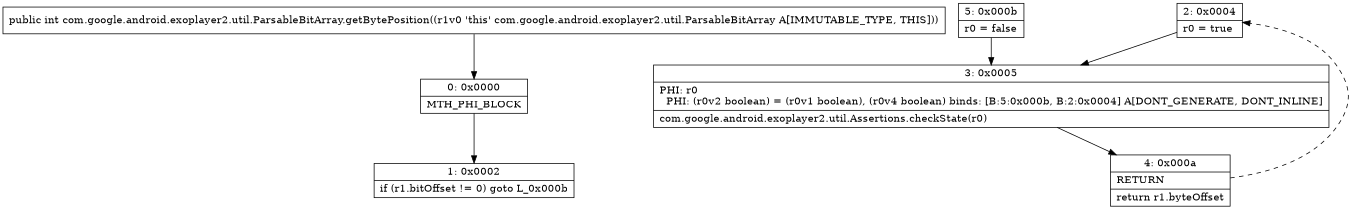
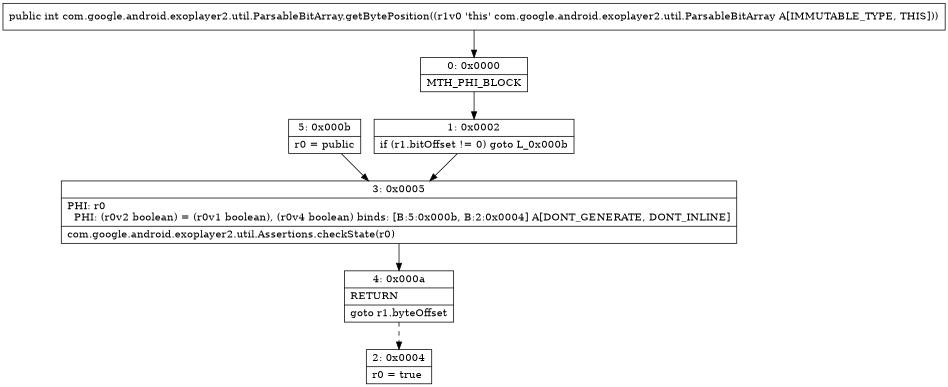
(991, 29) -> (325, 145)
(1133, 47) -> (446, 165)
(1170, 197) -> (399, 313)
